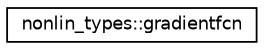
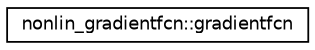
(132, 25) -> (158, 25)
